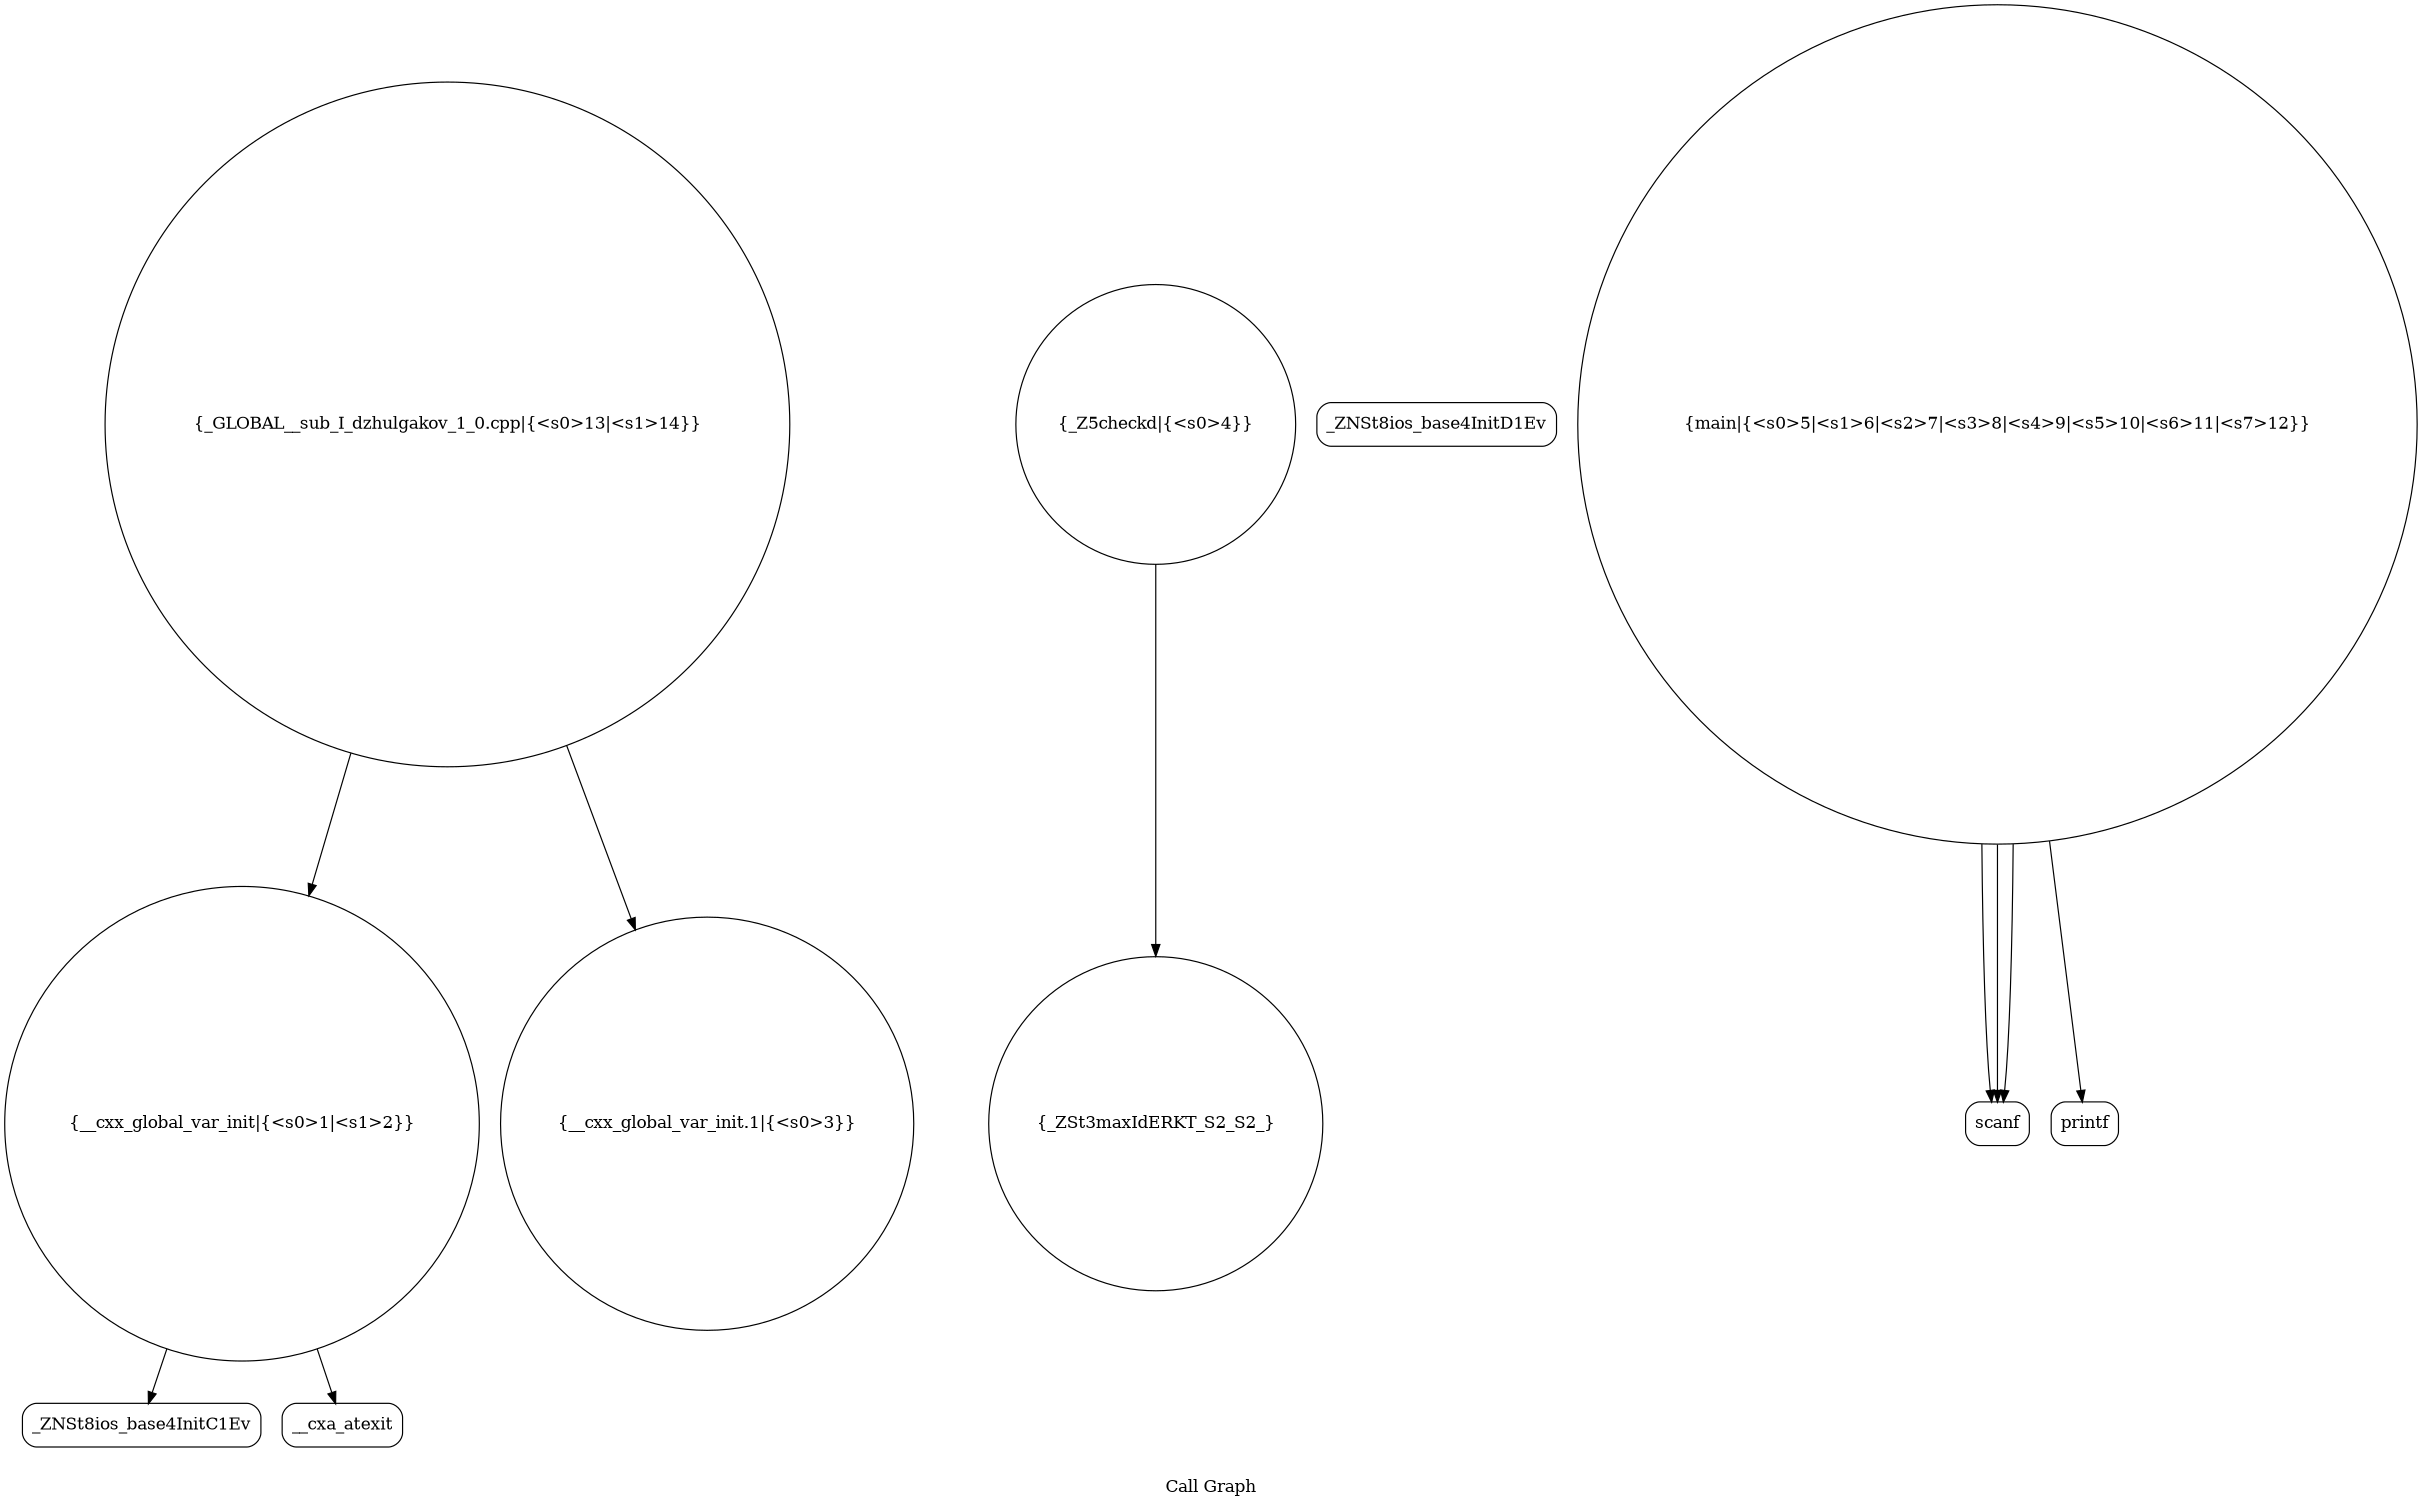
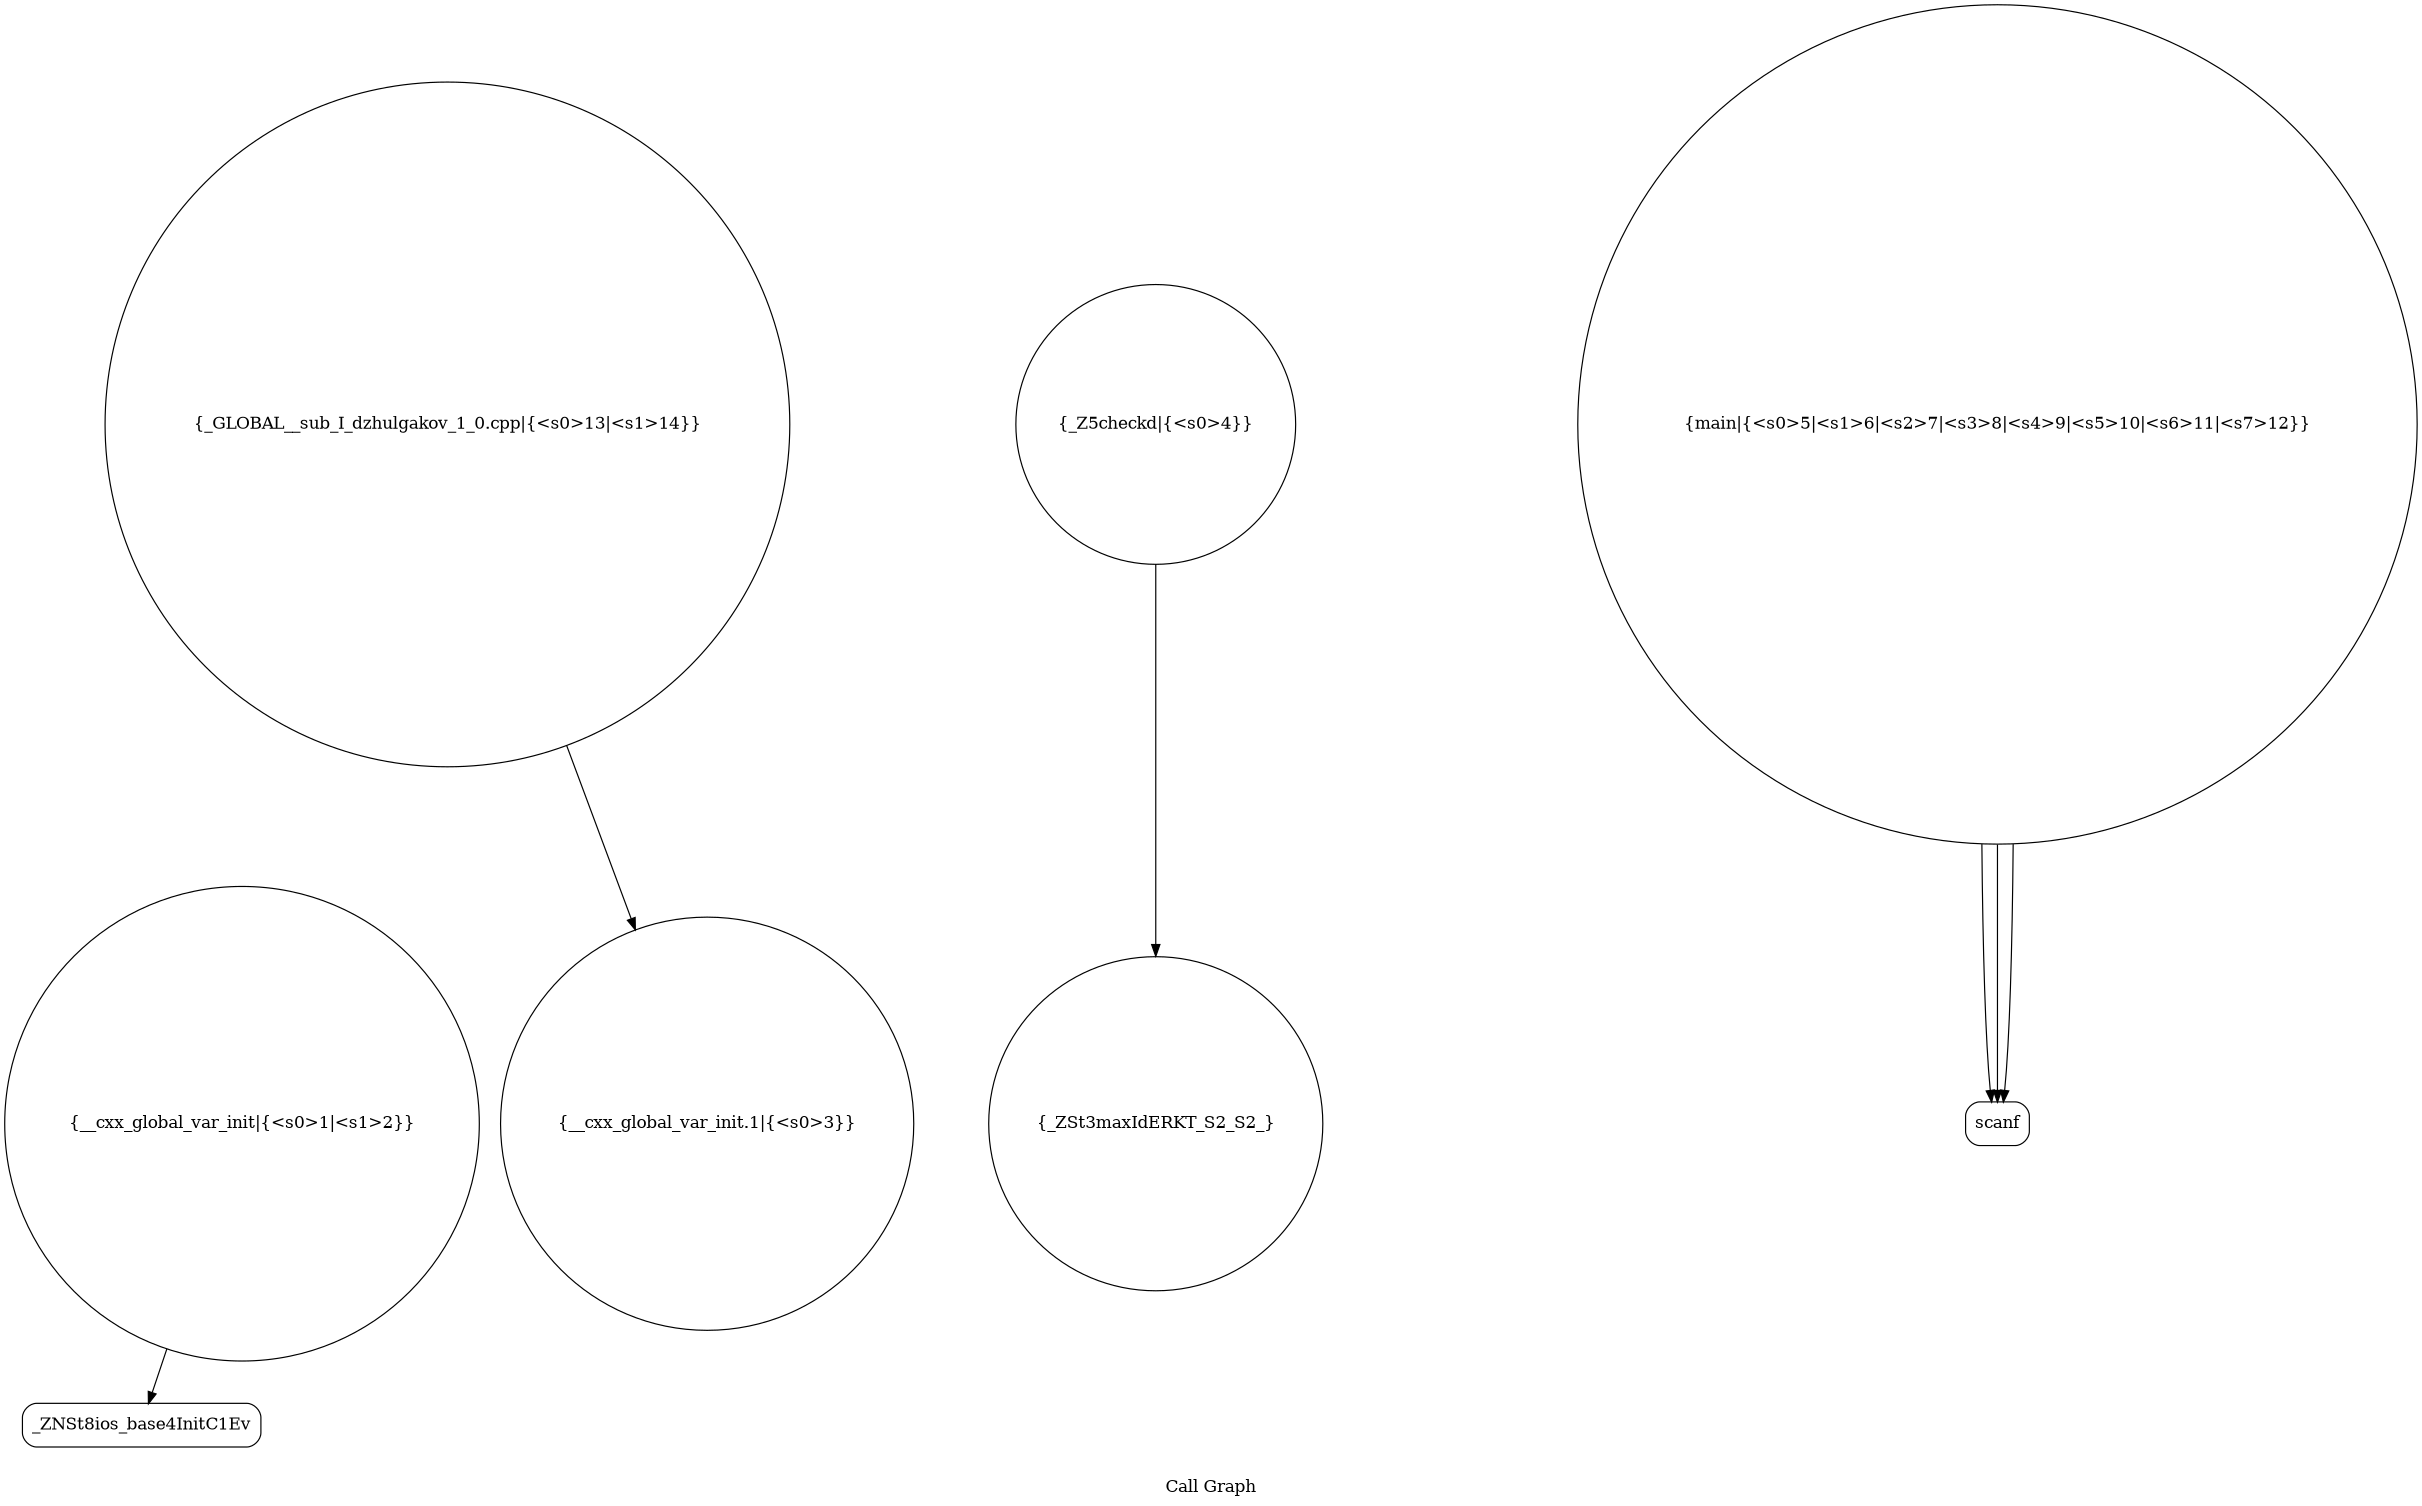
(1437, 424) -> none
(332, 819) -> none
(2085, 1124) -> none
(342, 1425) -> none
